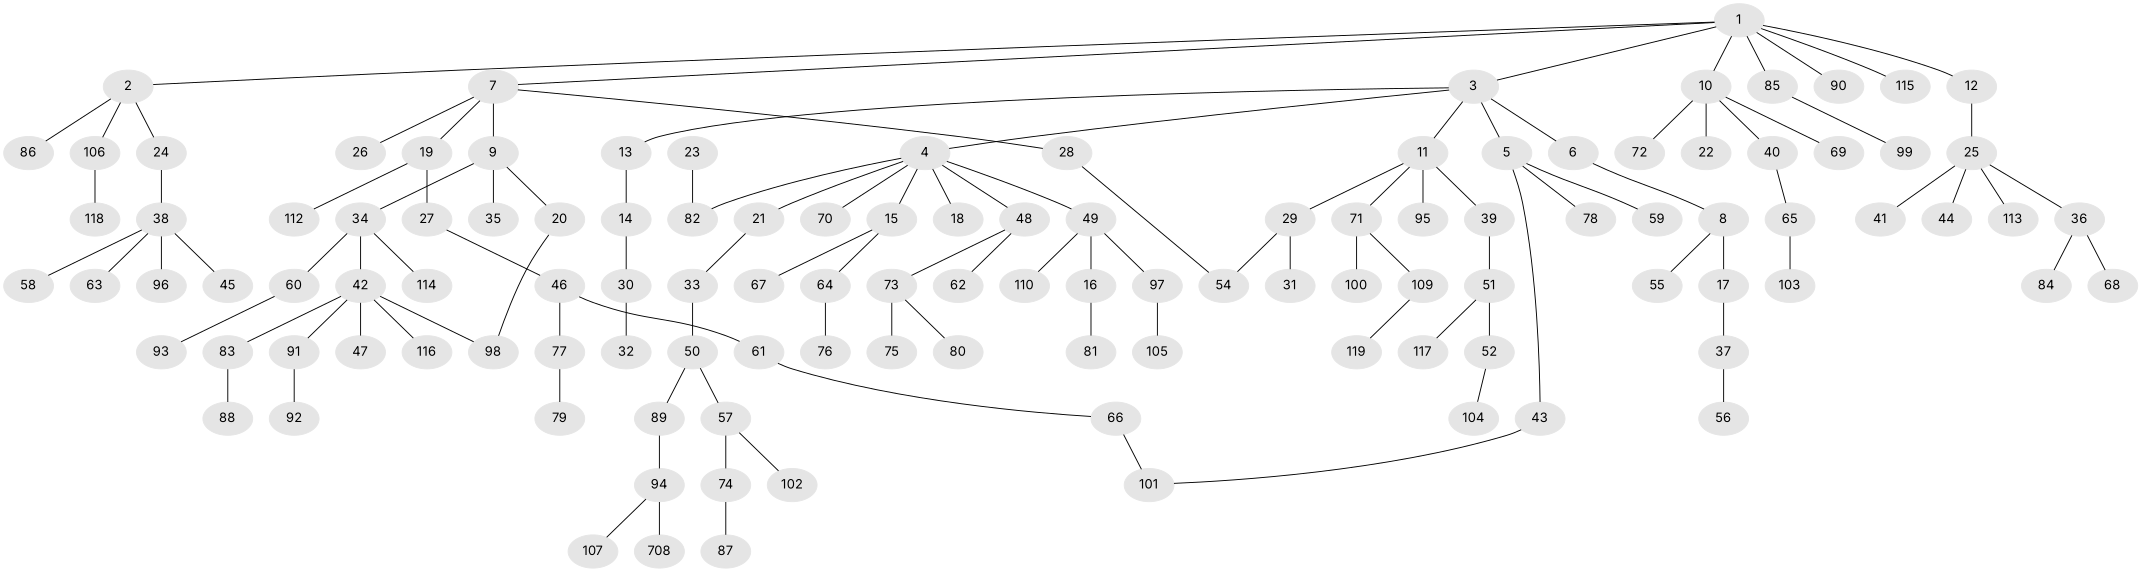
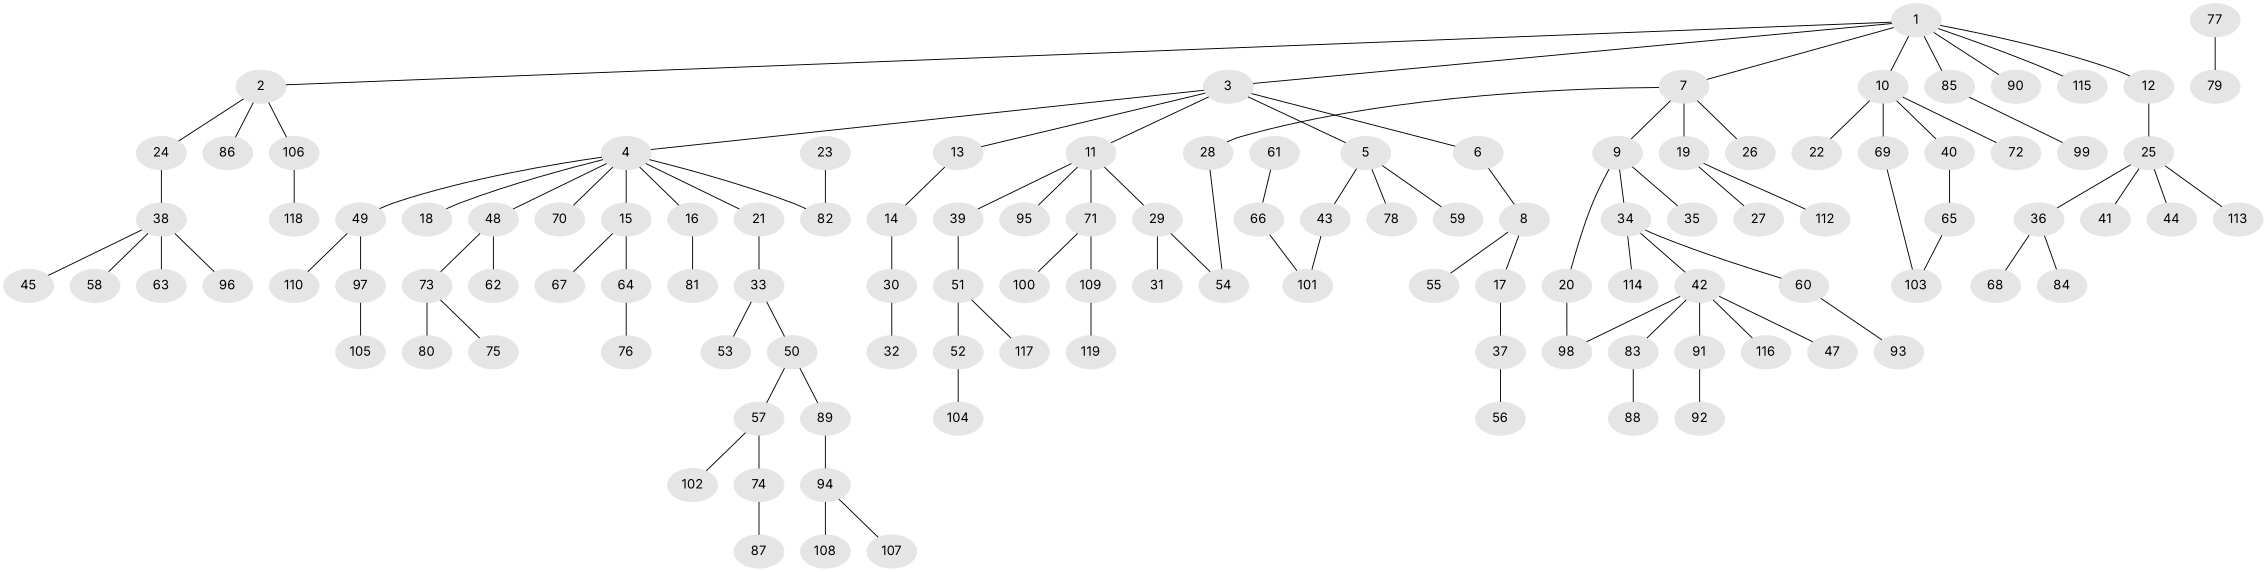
none -> (1900, 220)
(1091, 253) -> (659, 186)
(560, 286) -> none
none -> (726, 352)
(659, 551) -> (825, 551)
